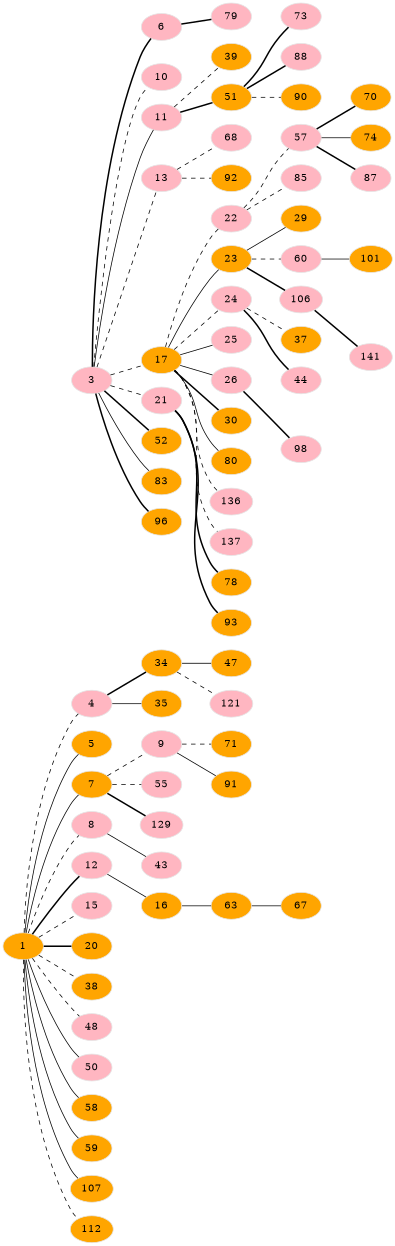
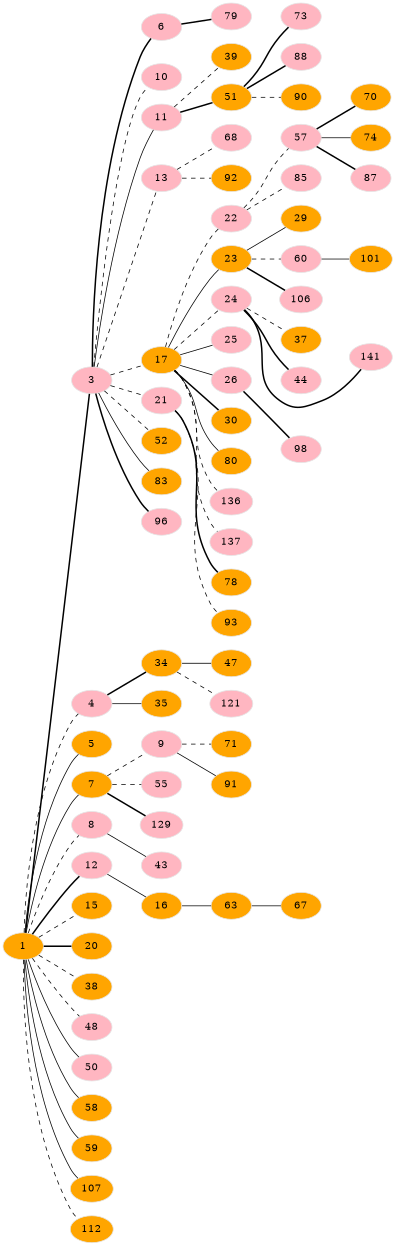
(336, 328) -> (278, 399)
(127, 411) -> (127, 411)
(162, 522) -> (162, 522)
(195, 538) -> (195, 538)
none -> (57, 663)
(92, 906) -> (92, 906)
